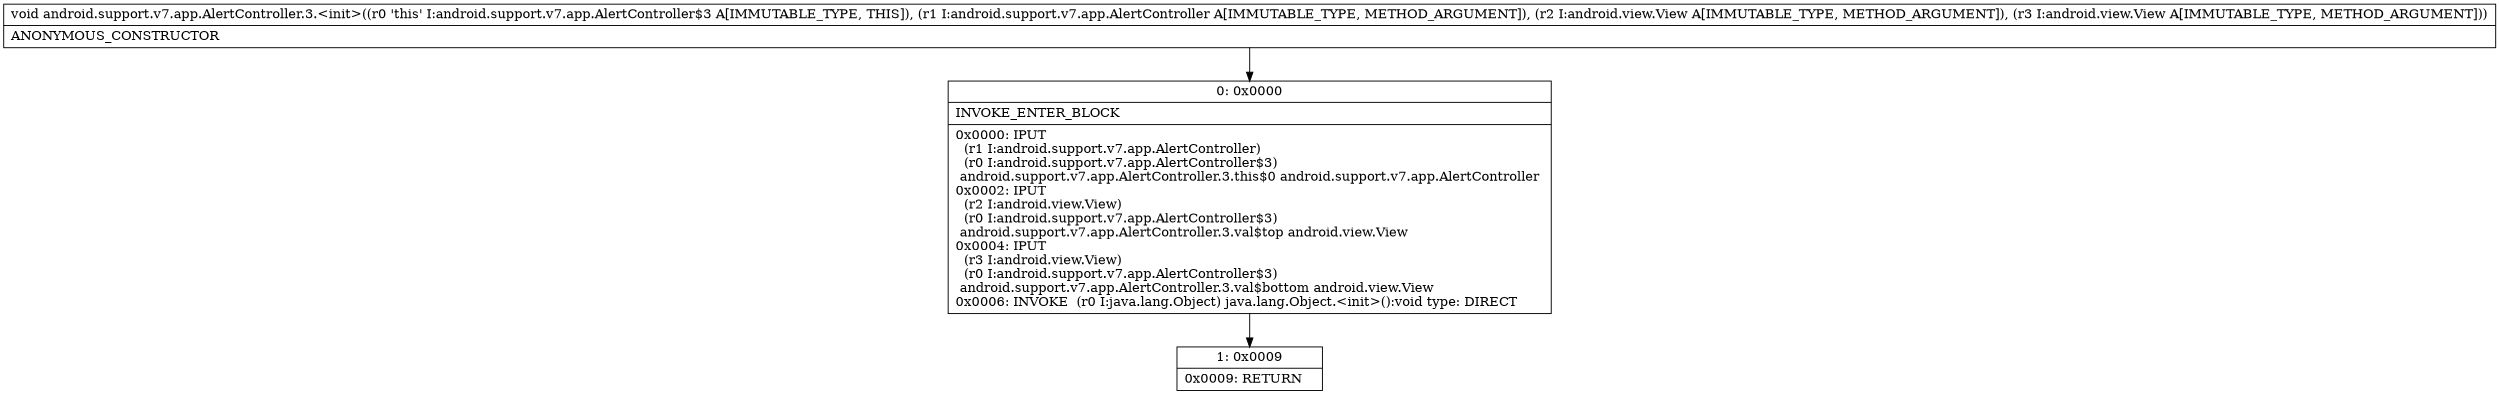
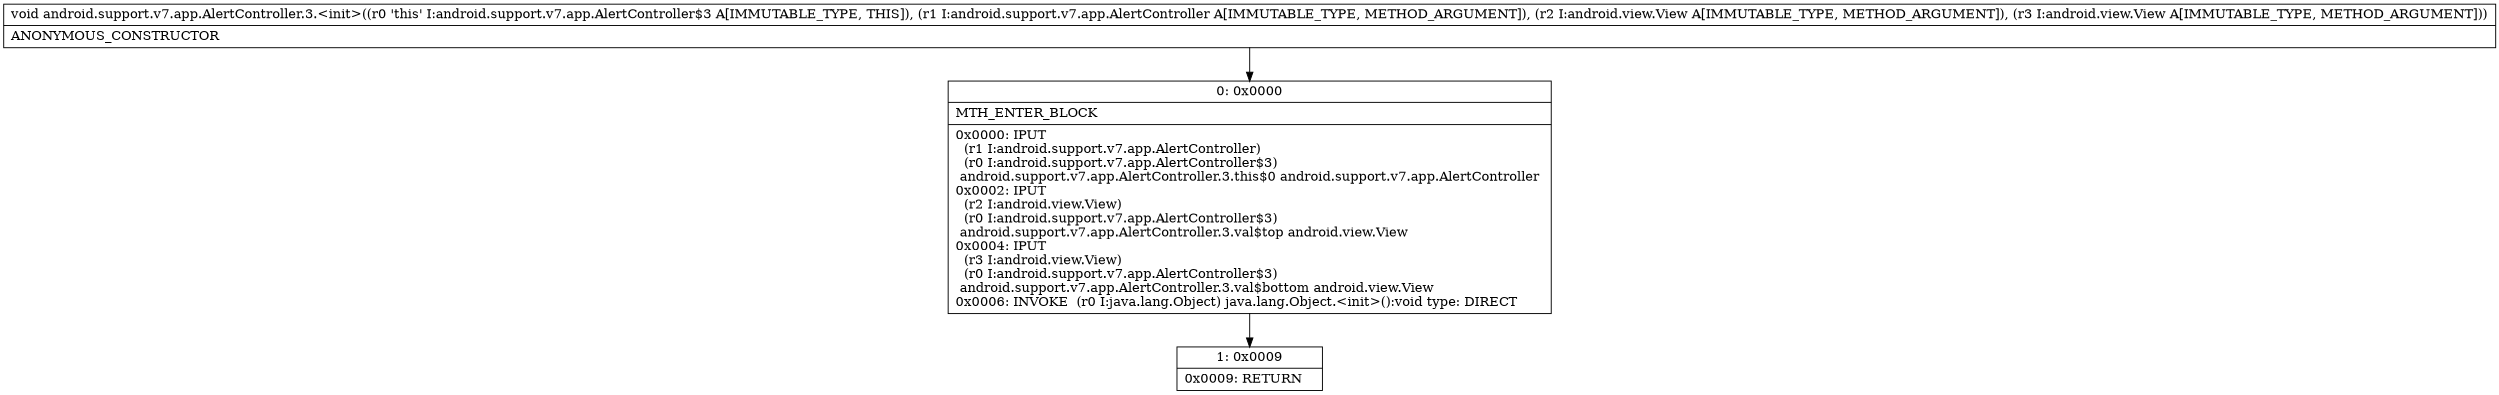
(1038, 113) -> (1027, 113)
